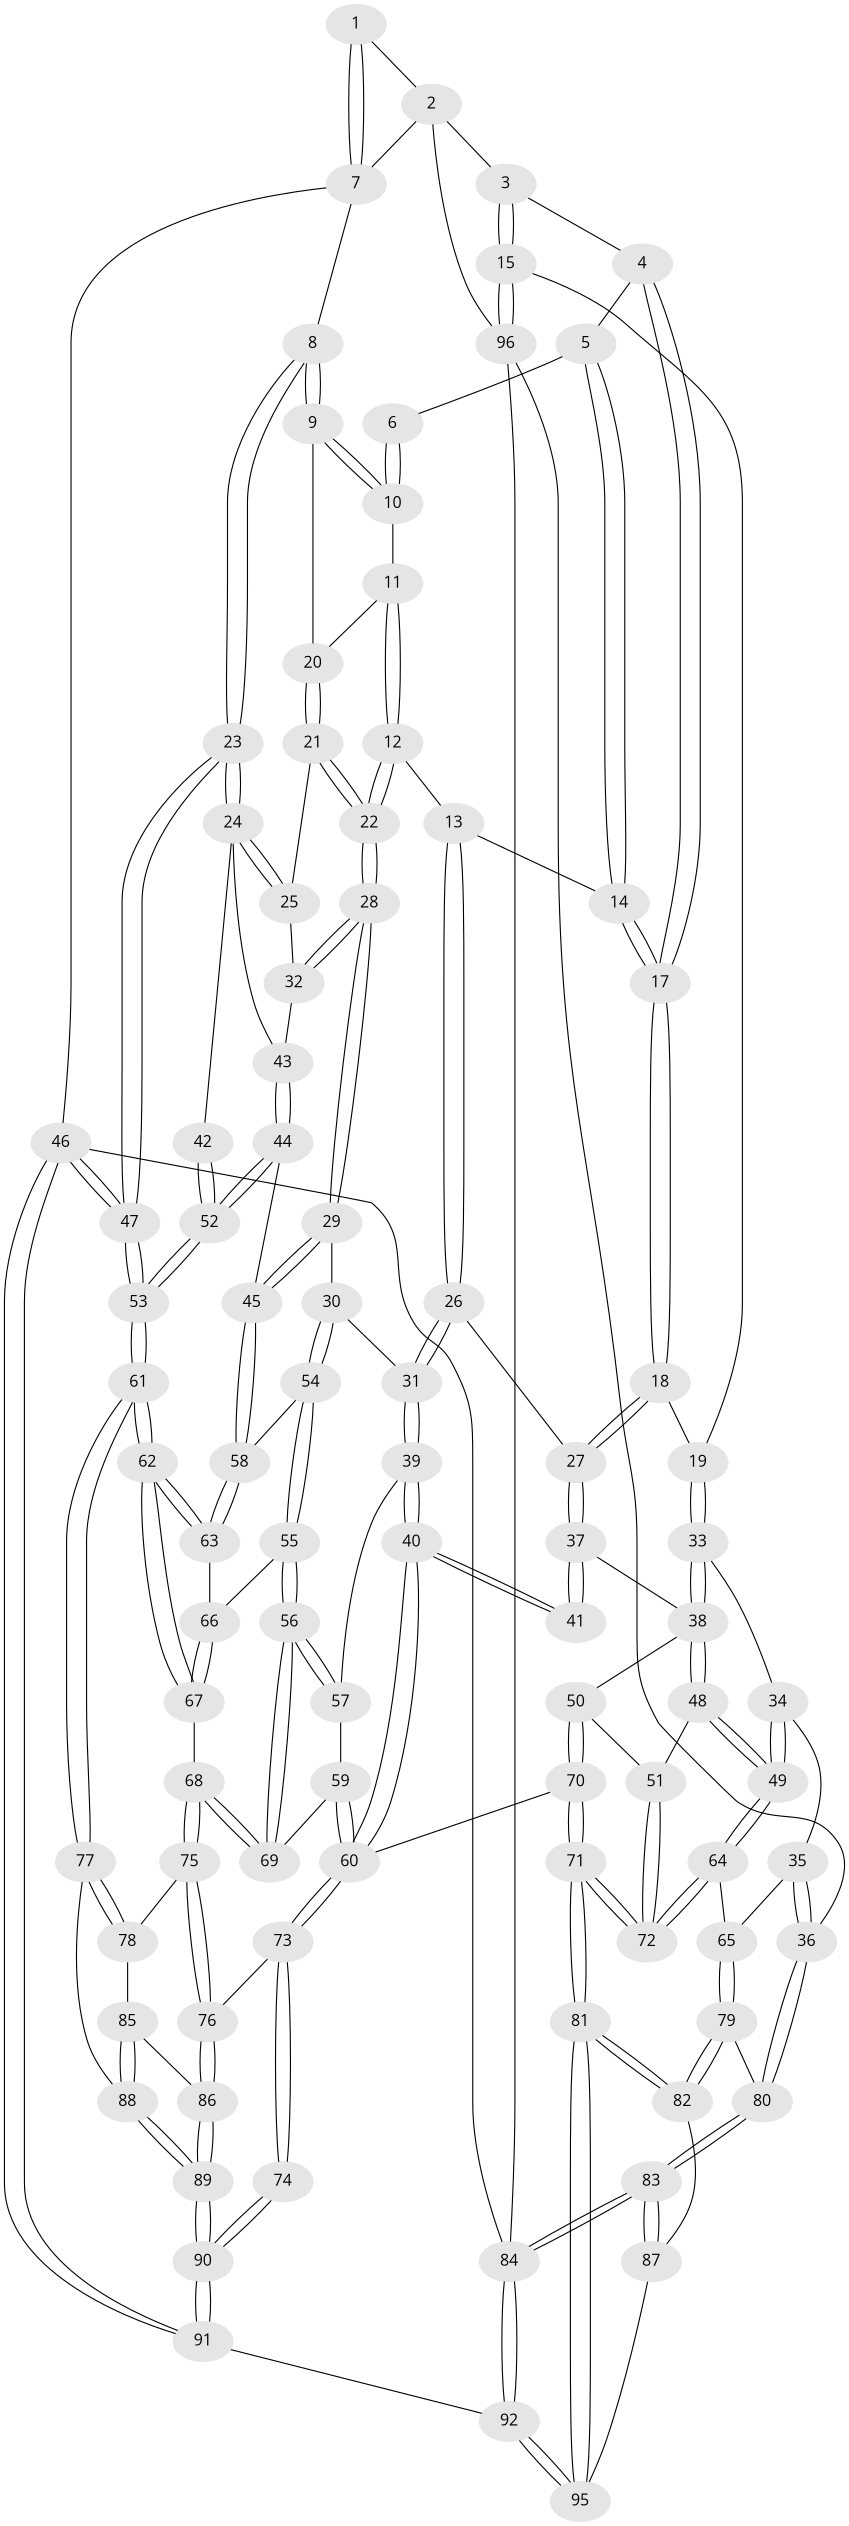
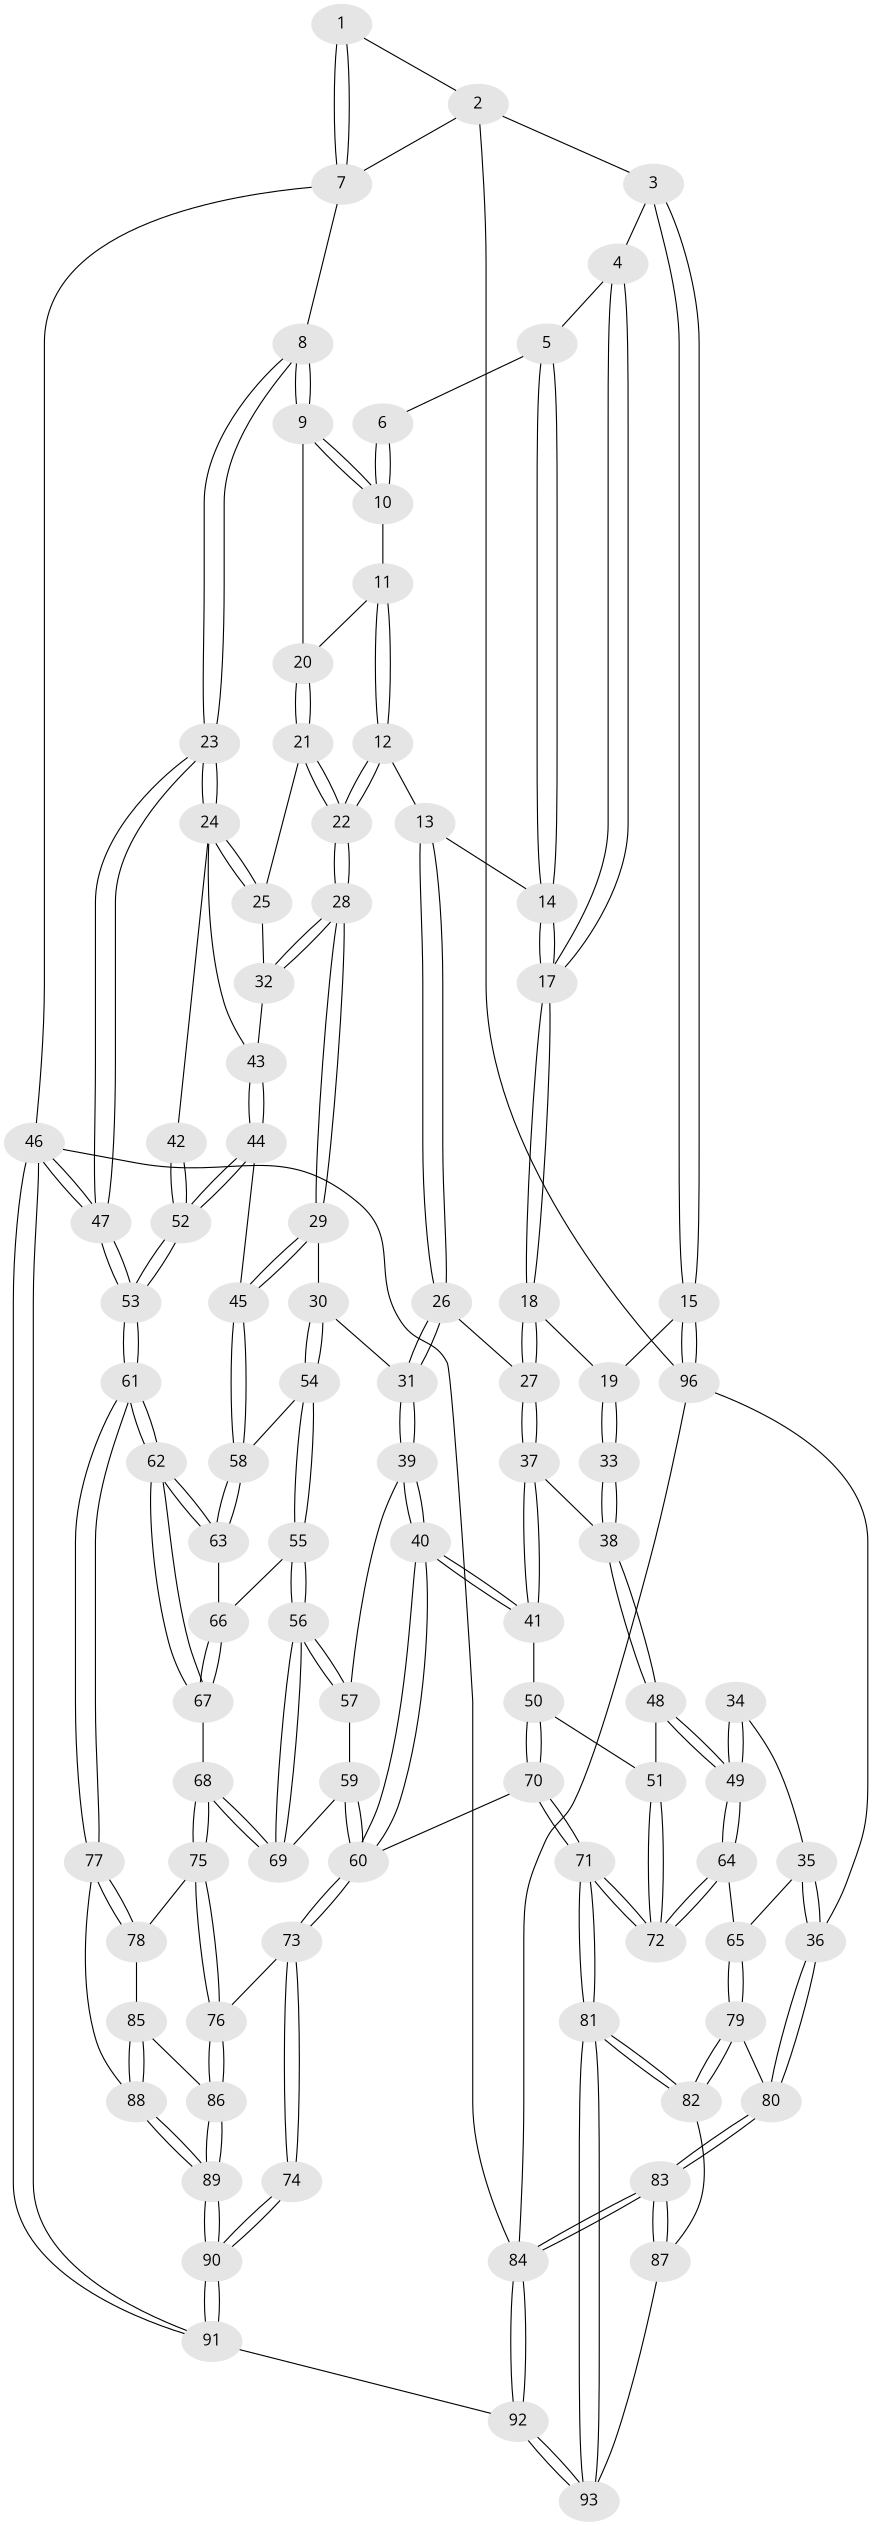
(746, 1619) -> none
(631, 1666) -> (534, 1662)
(580, 2501) -> (589, 2501)
